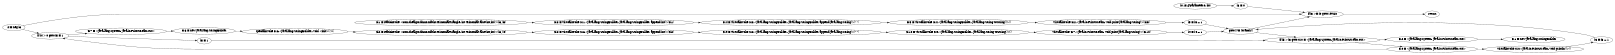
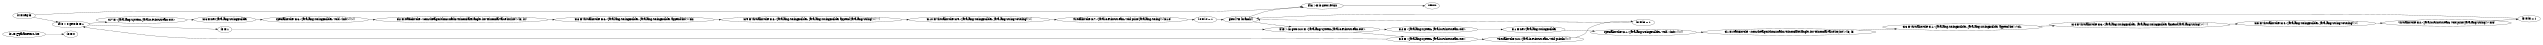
(1275, 9) -> none
none -> (1643, 32)
